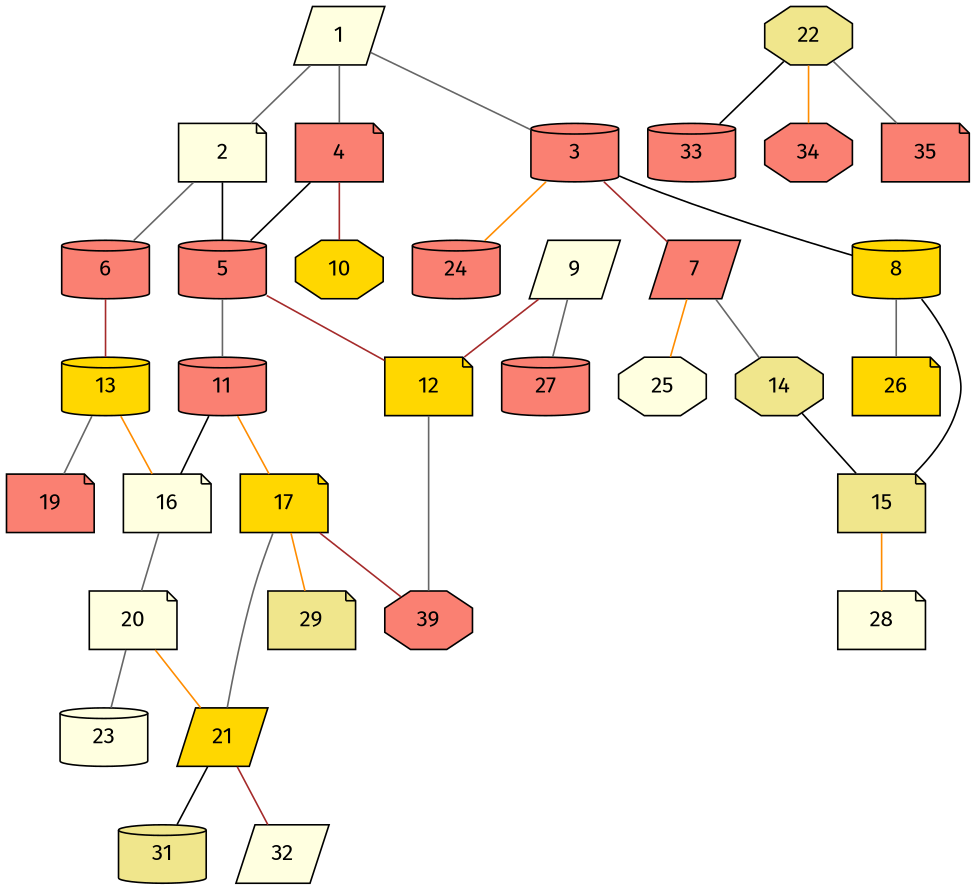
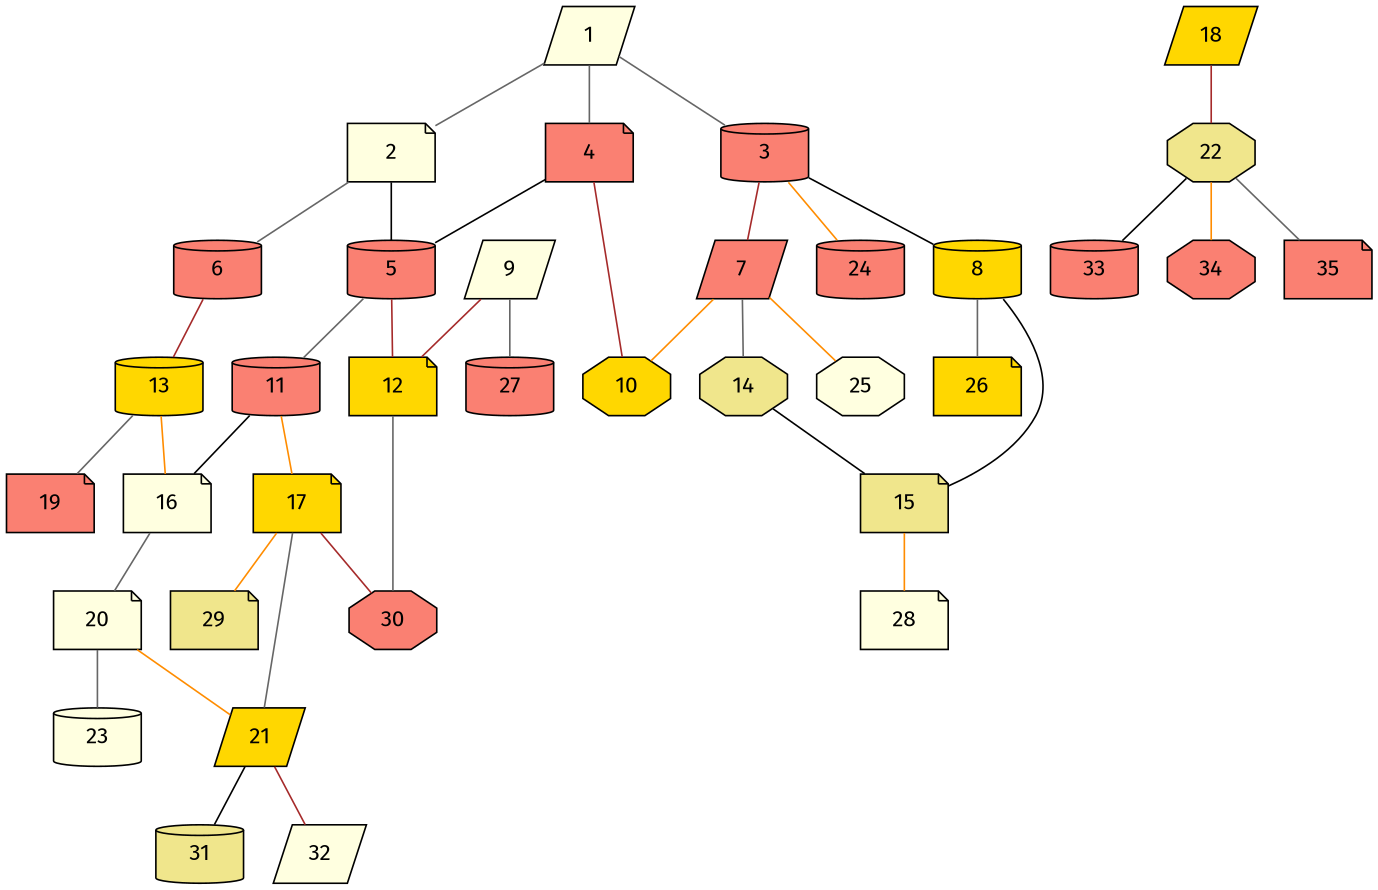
none -> (1211, 36)
none -> (682, 330)
(429, 620) -> (393, 620)
